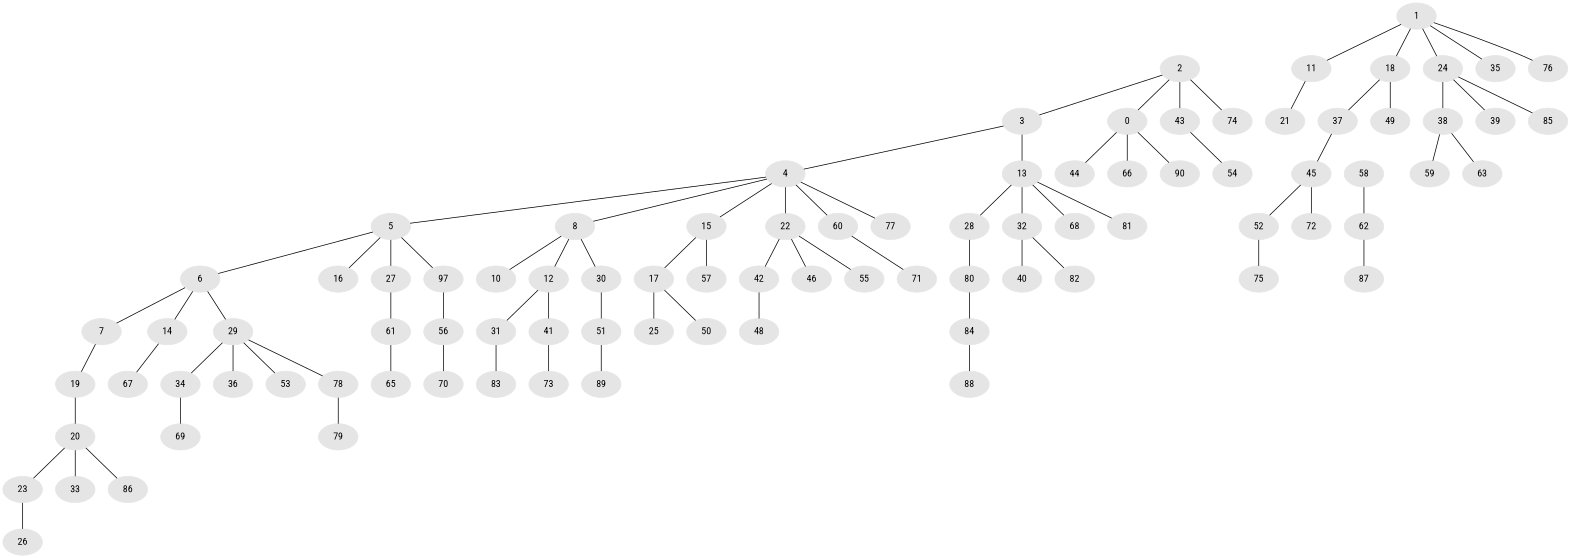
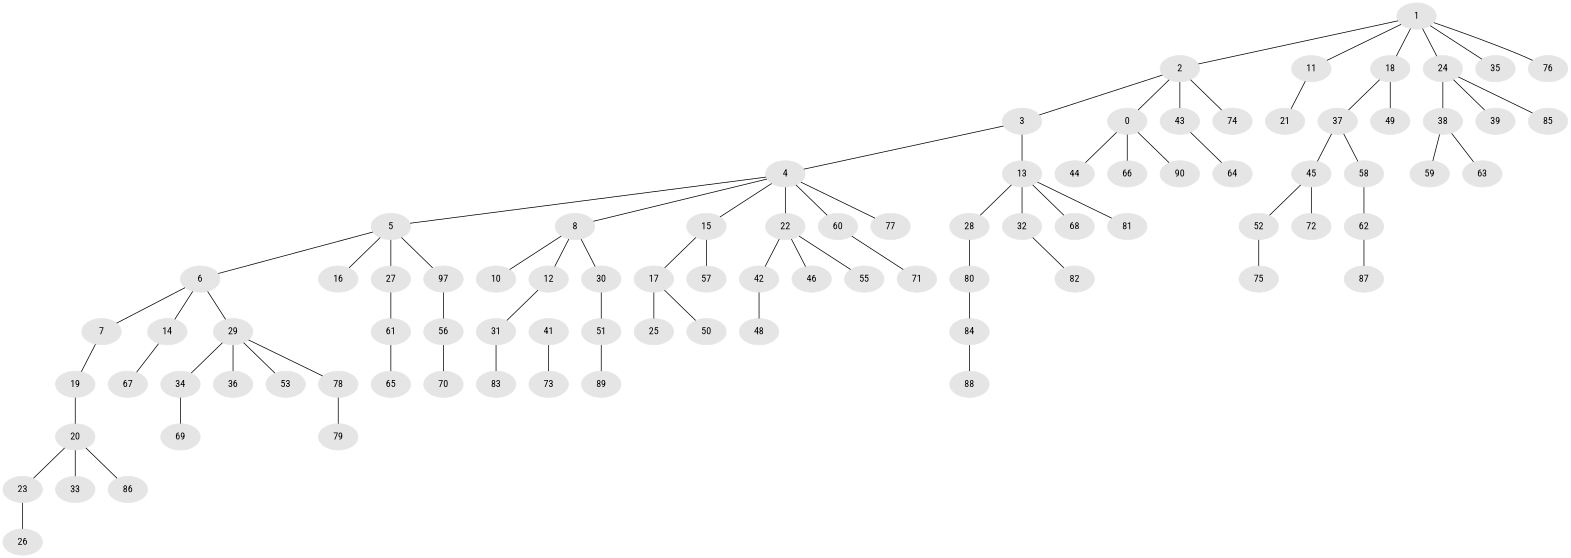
none -> (1298, 42)
none -> (1351, 148)
(1232, 174) -> (1232, 174)
(1022, 279) -> none
(549, 305) -> none
